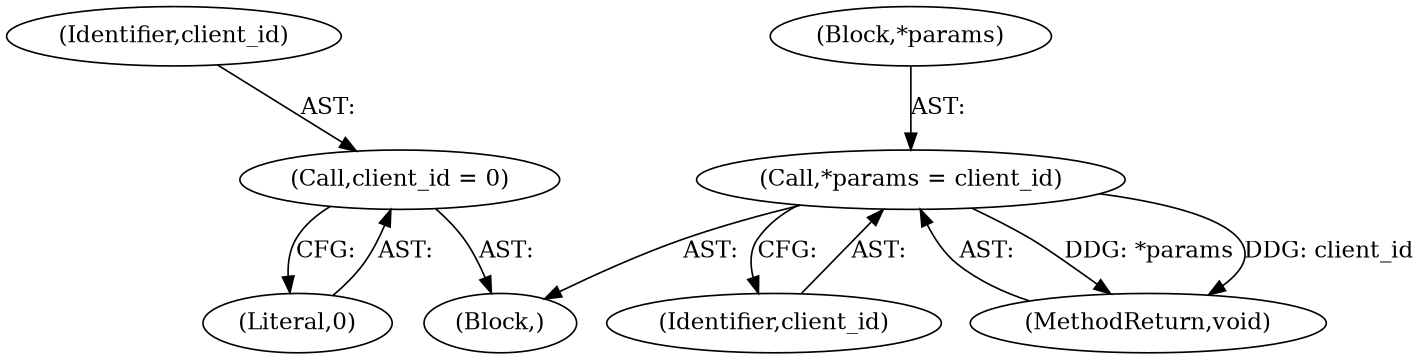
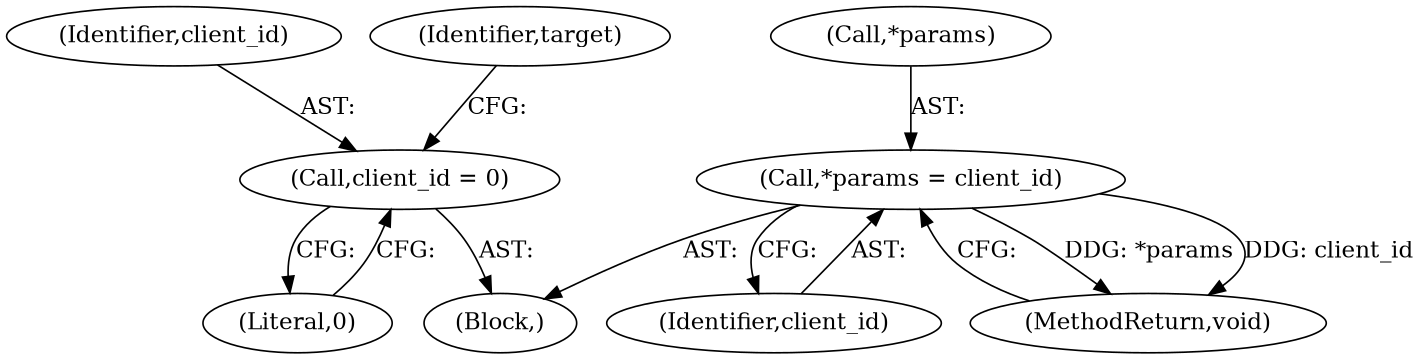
none -> (520, 36)
(911, 36) -> (911, 36)
(410, 251) -> (410, 251)
(991, 251) -> (991, 251)
